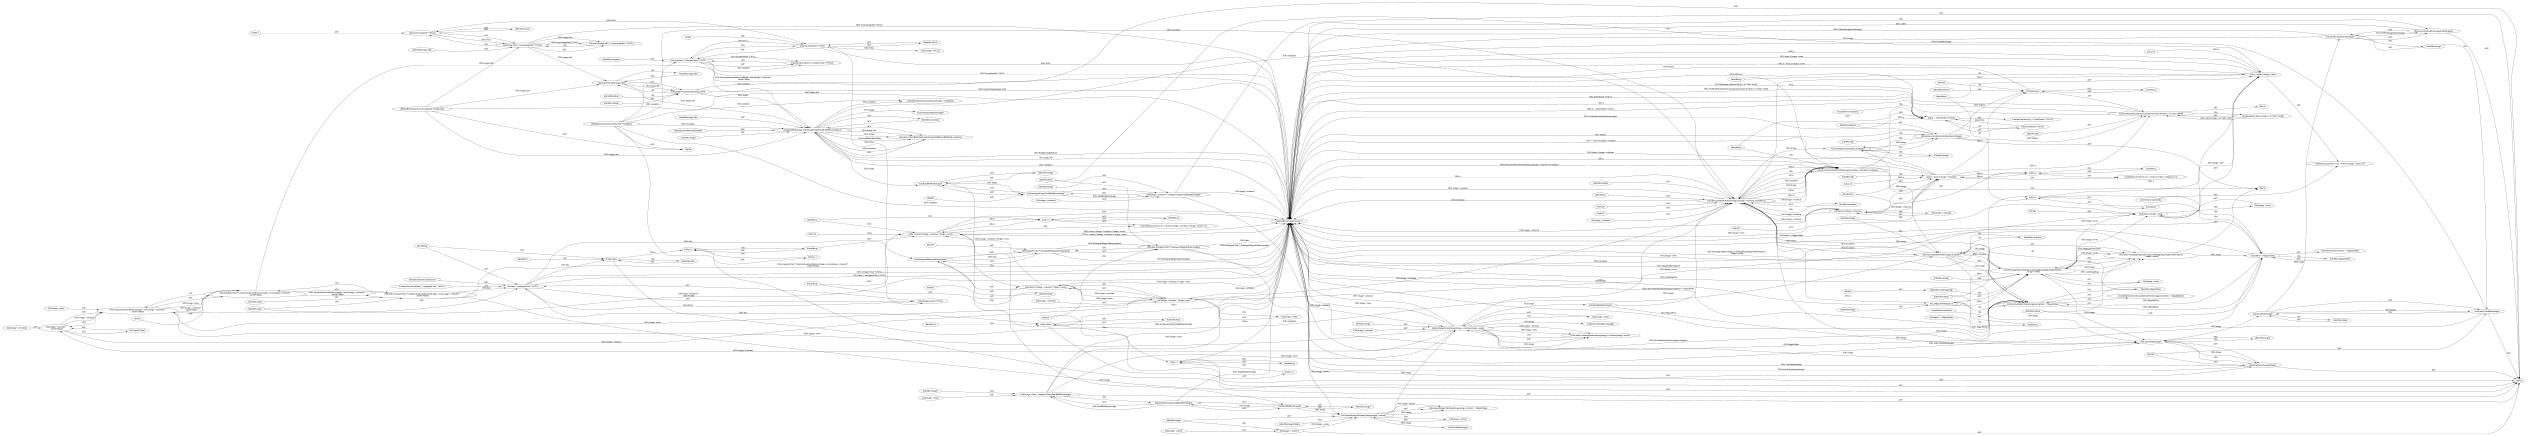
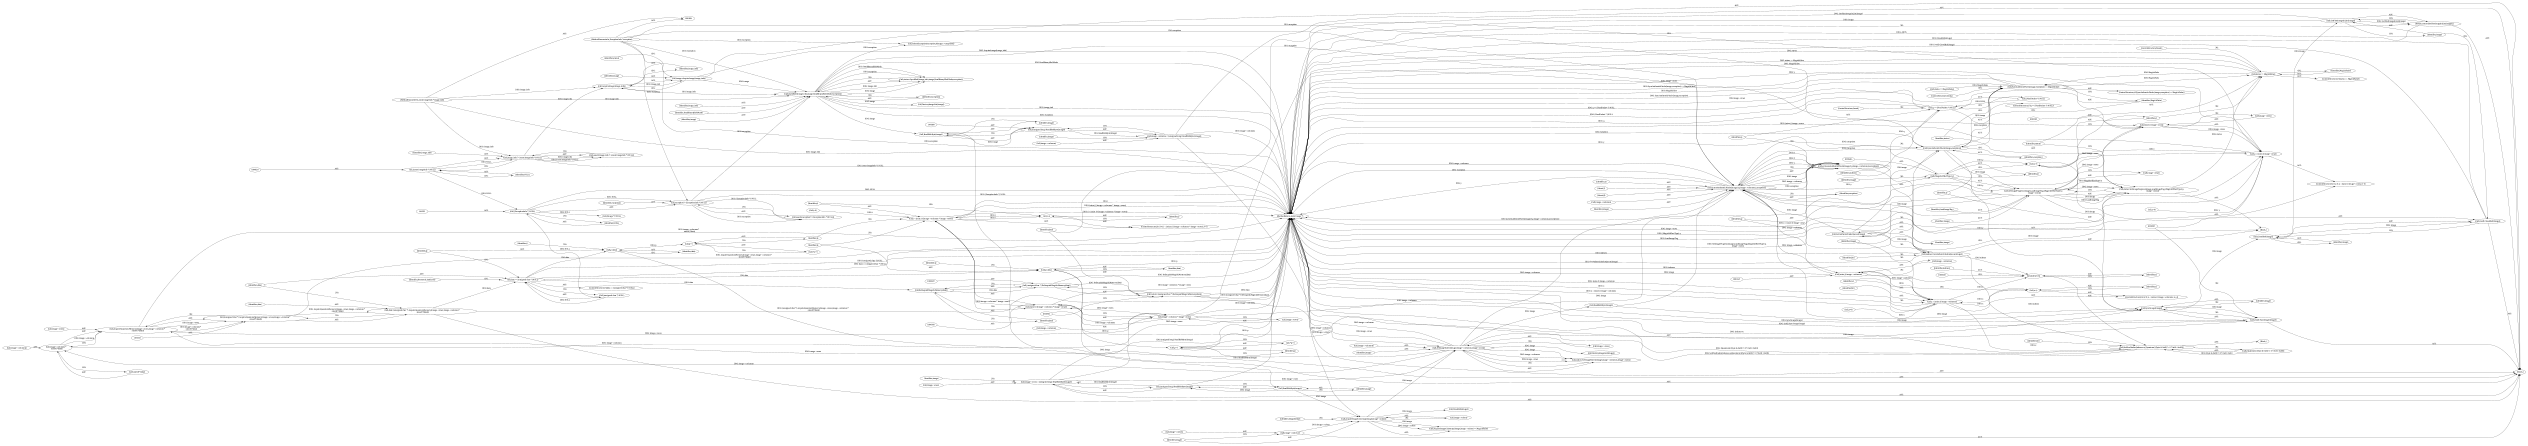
(742, 47) -> none
(1174, 247) -> (1174, 294)
(476, 287) -> (555, 286)
(1889, 291) -> (1896, 163)
